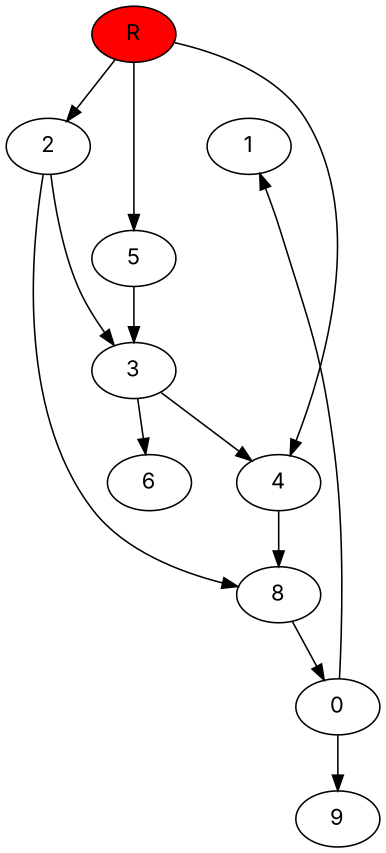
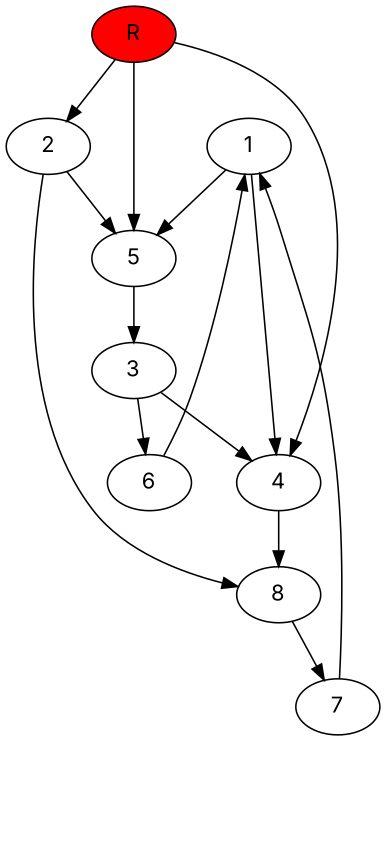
none -> (197, 197)
(67, 257) -> (86, 196)
none -> (263, 307)
none -> (212, 326)
(338, 707) -> (338, 707)
(338, 819) -> none
